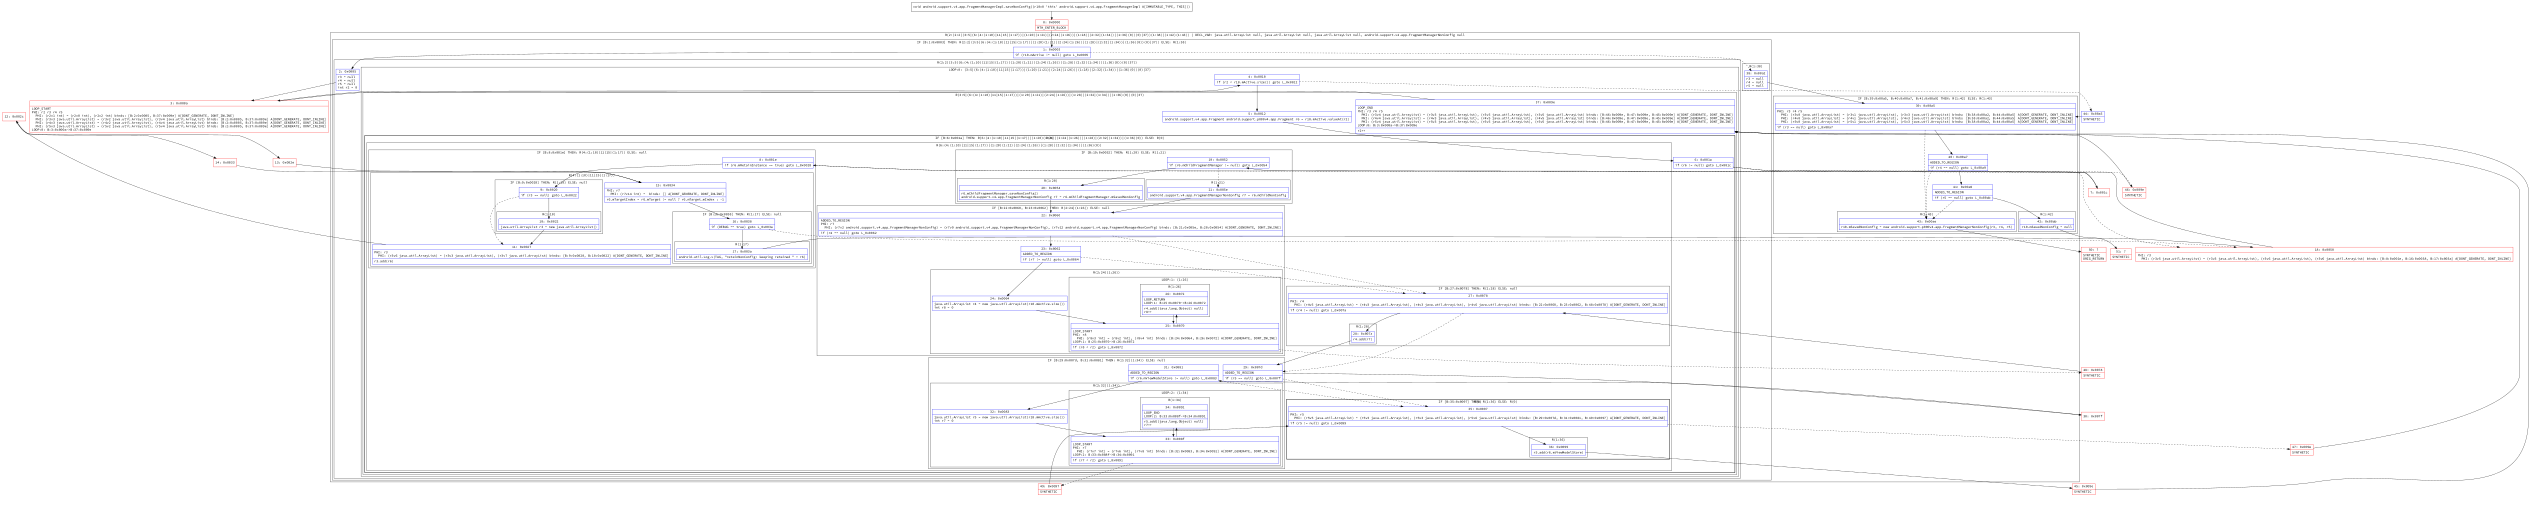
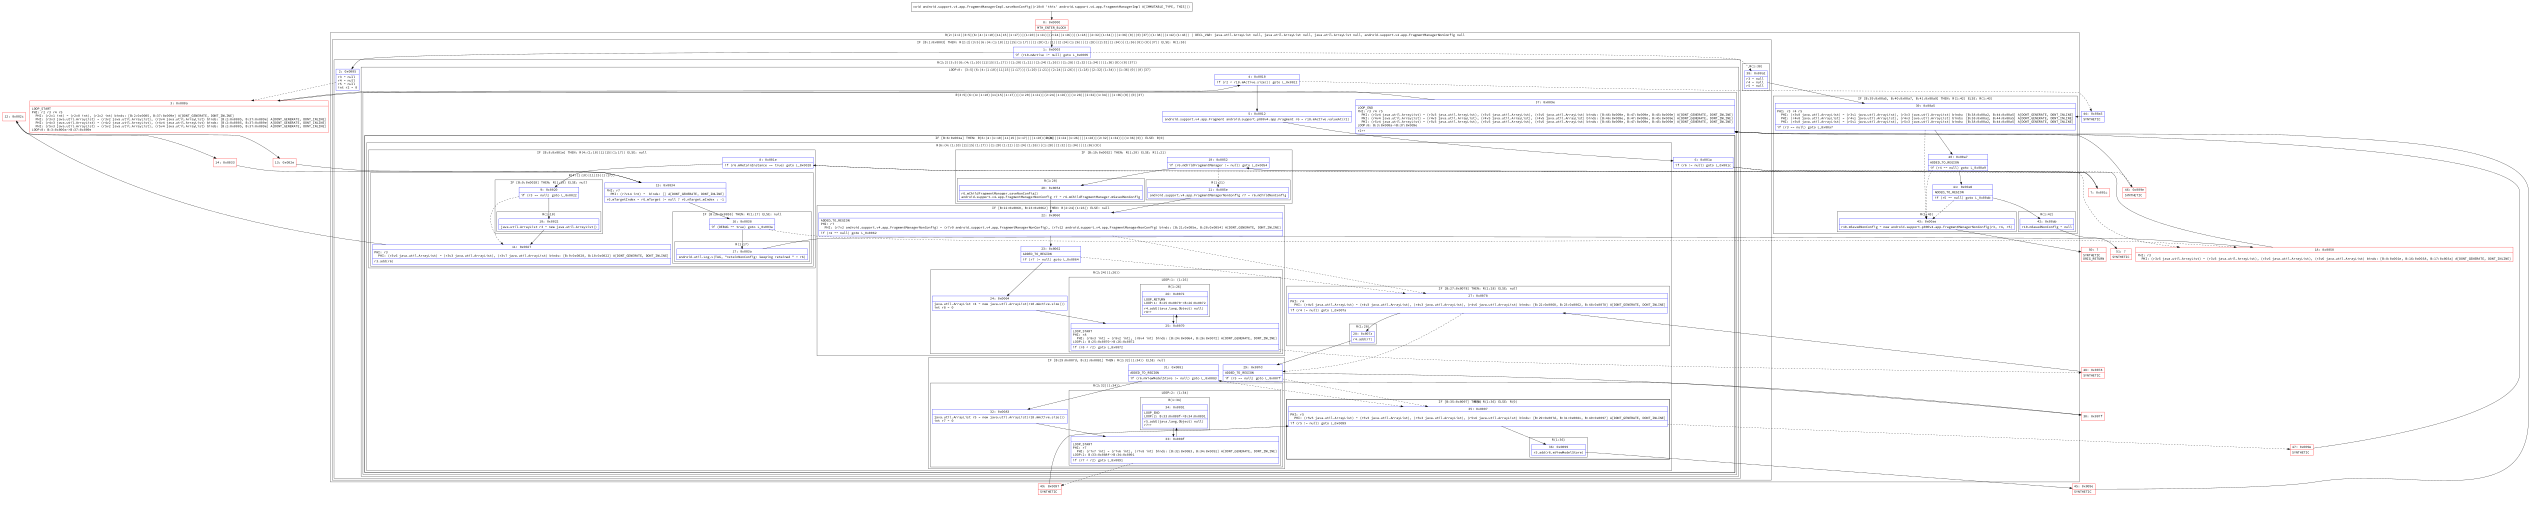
(295, 91) -> (295, 91)
